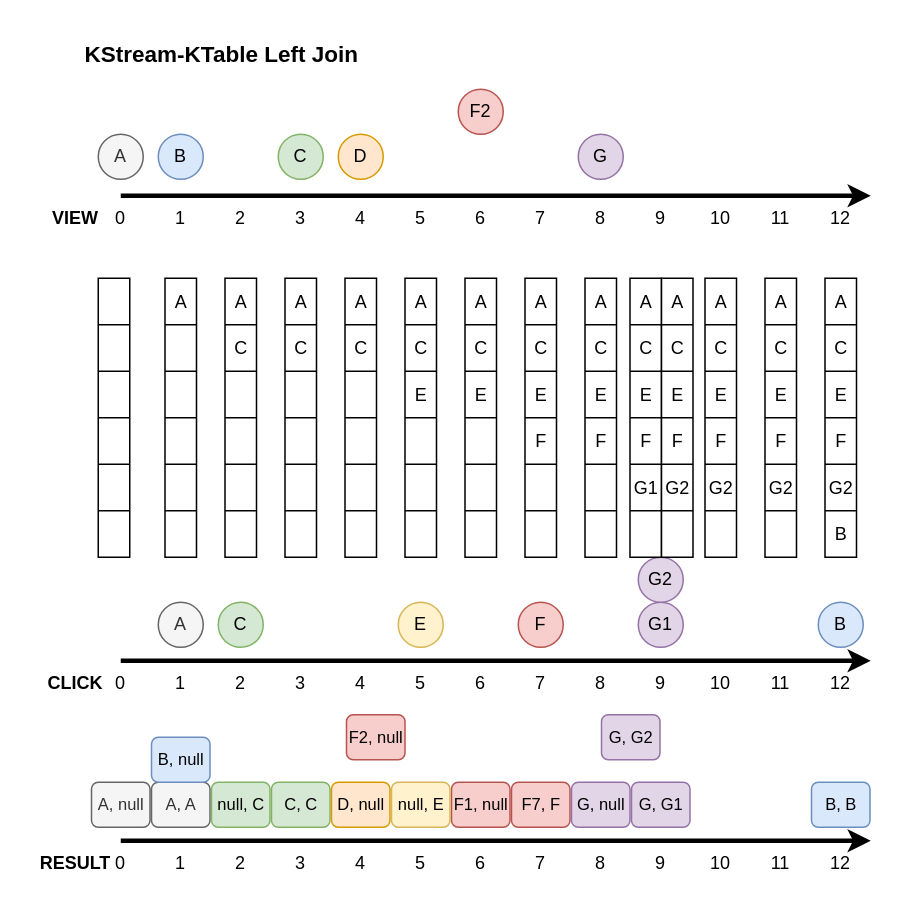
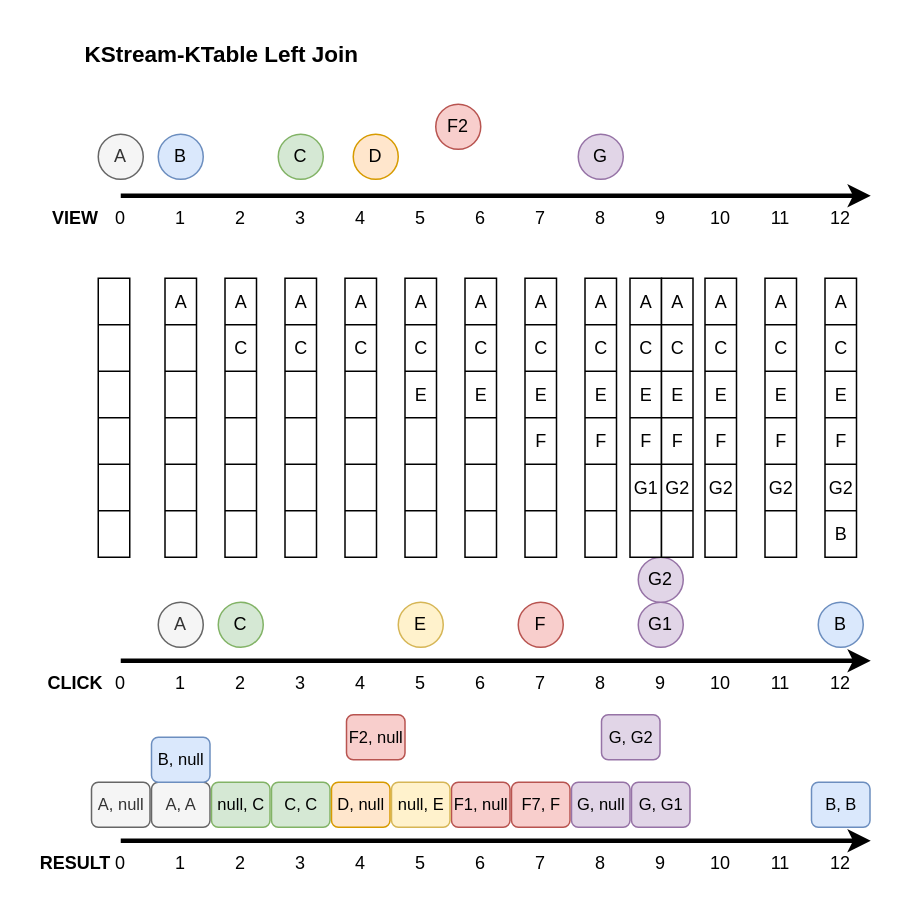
(481, 112) -> (458, 127)
(361, 157) -> (376, 157)
